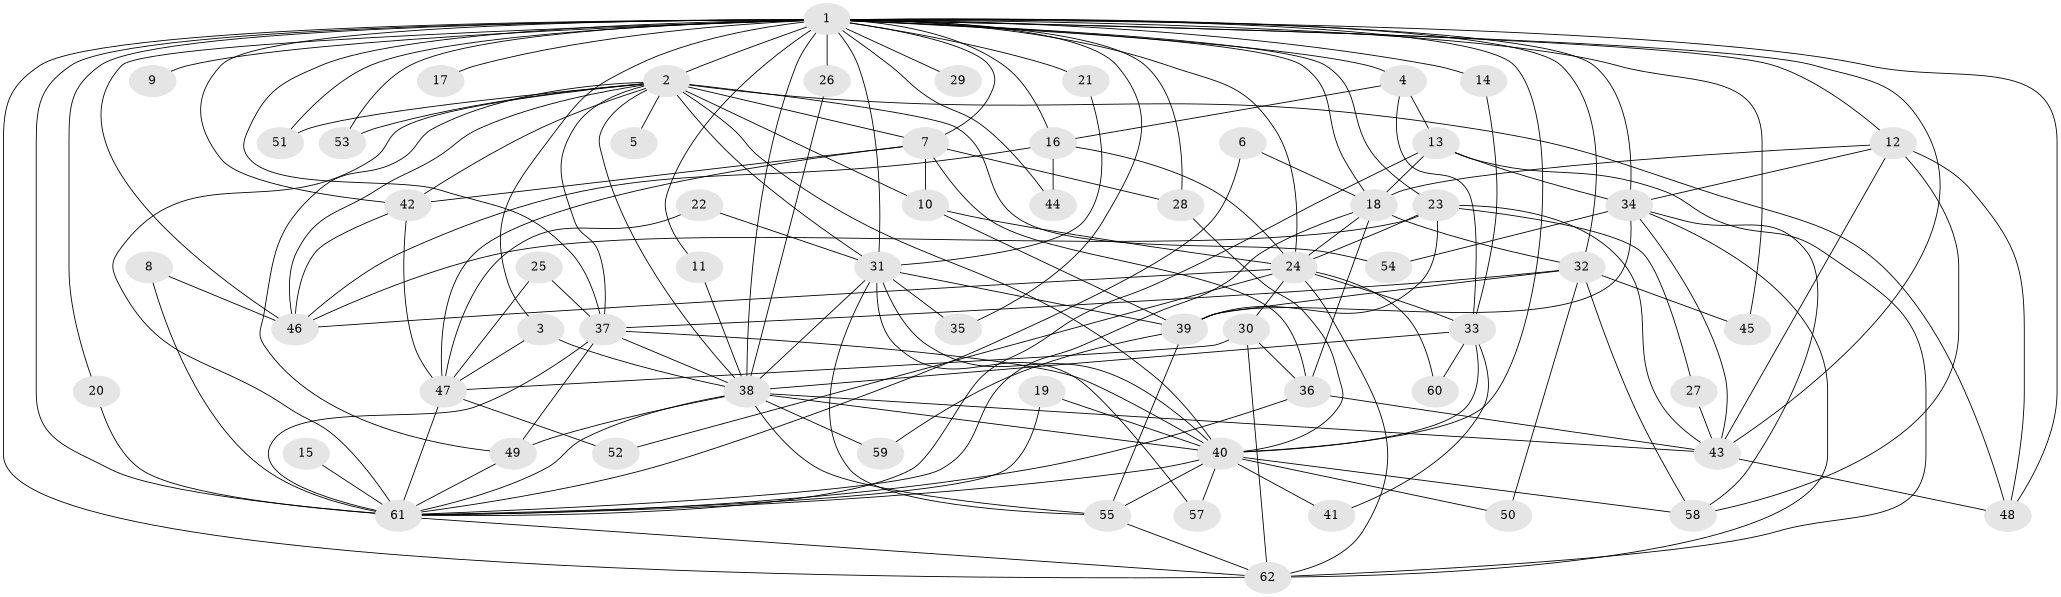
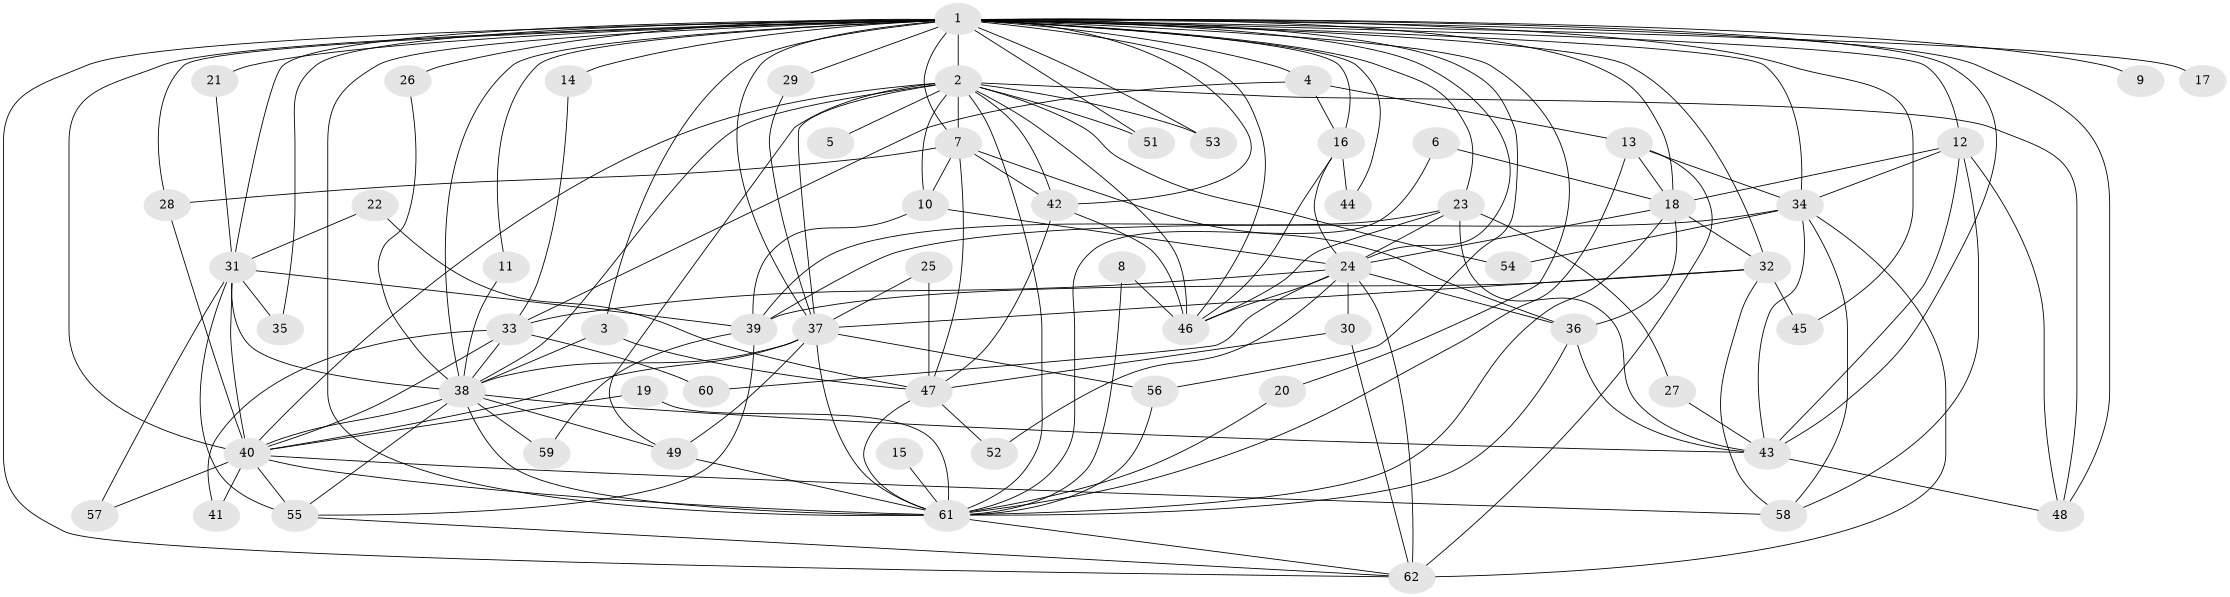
(772, 191) -> none
none -> (780, 206)
(1277, 361) -> (1461, 298)
none -> (1155, 392)
(1509, 516) -> none
